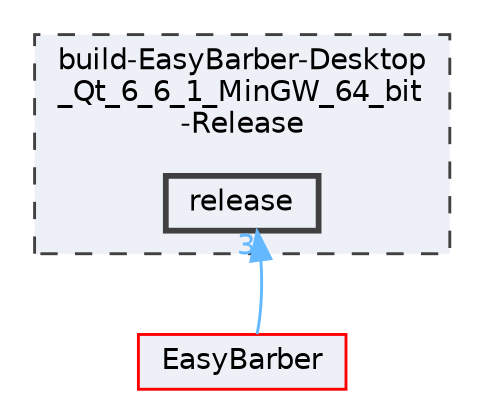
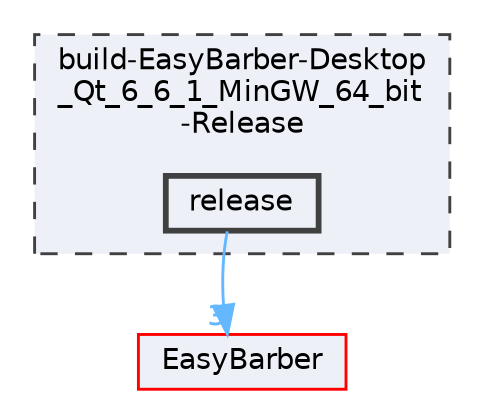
(261, 297) -> (223, 272)
